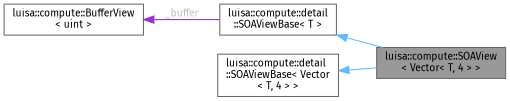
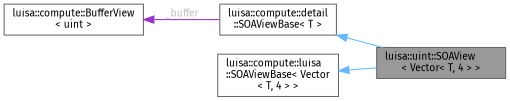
(441, 63) -> (441, 63)
(278, 75) -> (278, 75)
